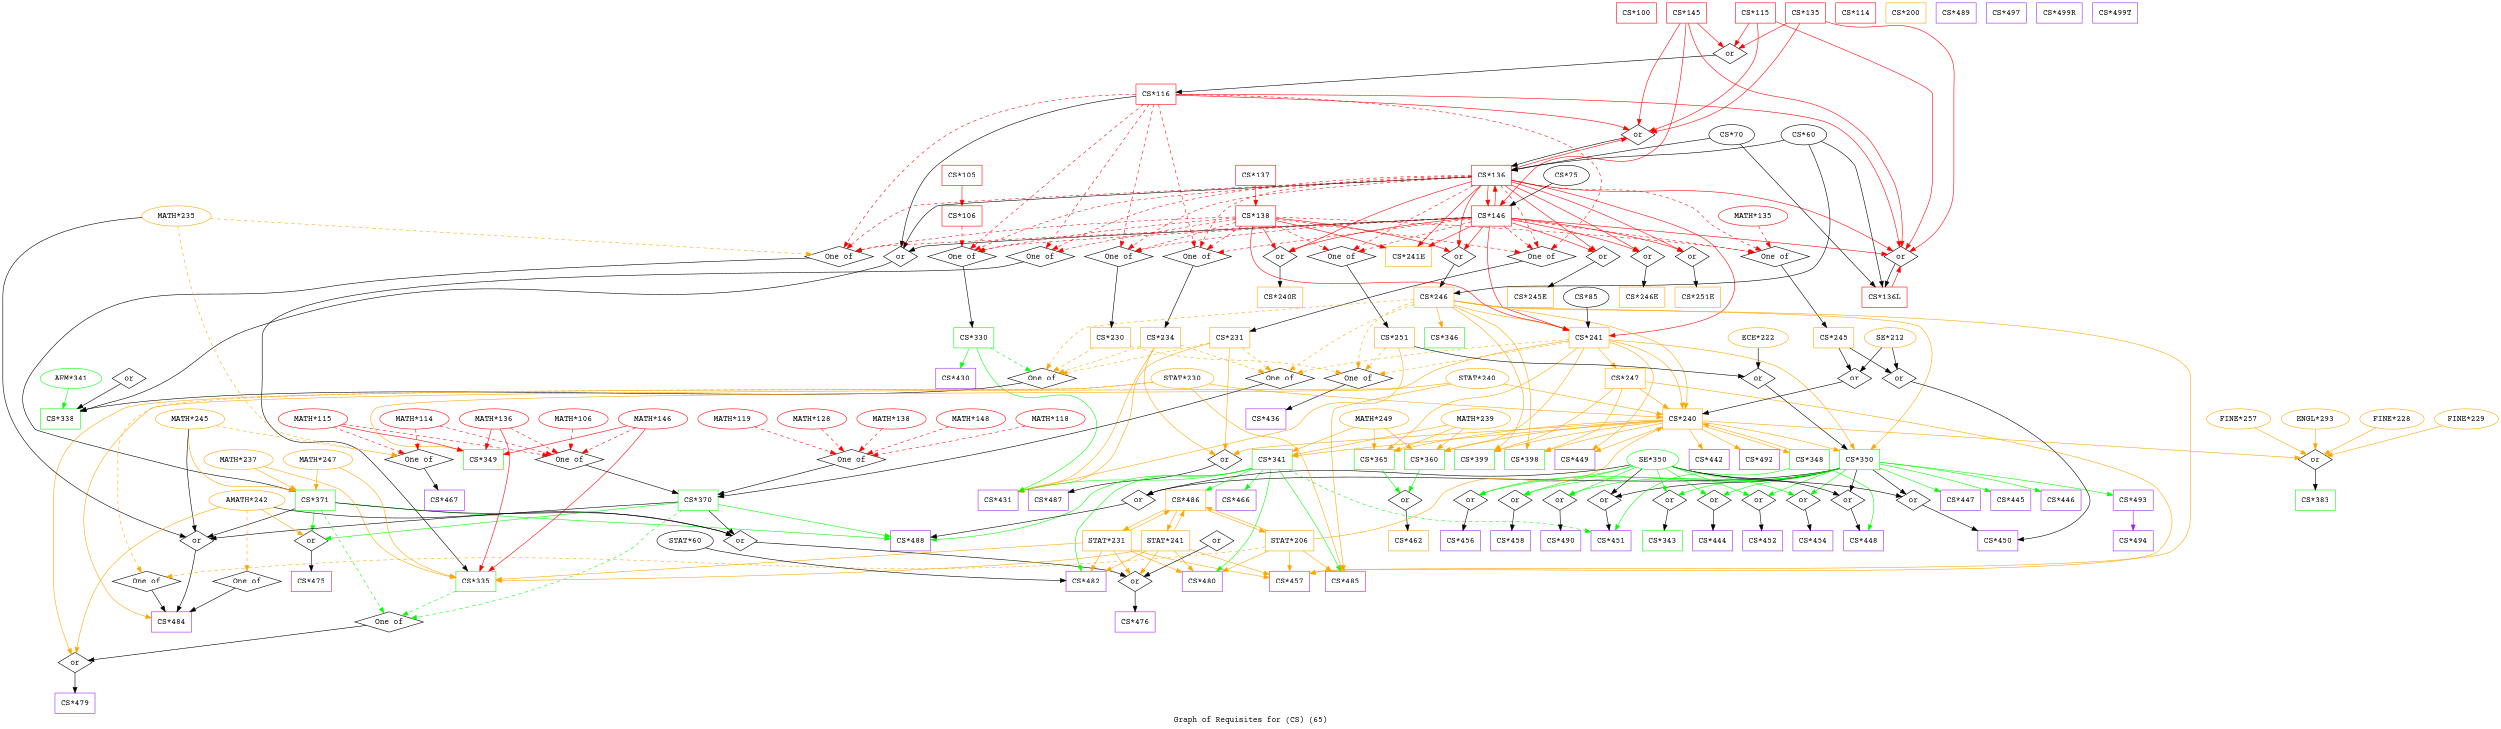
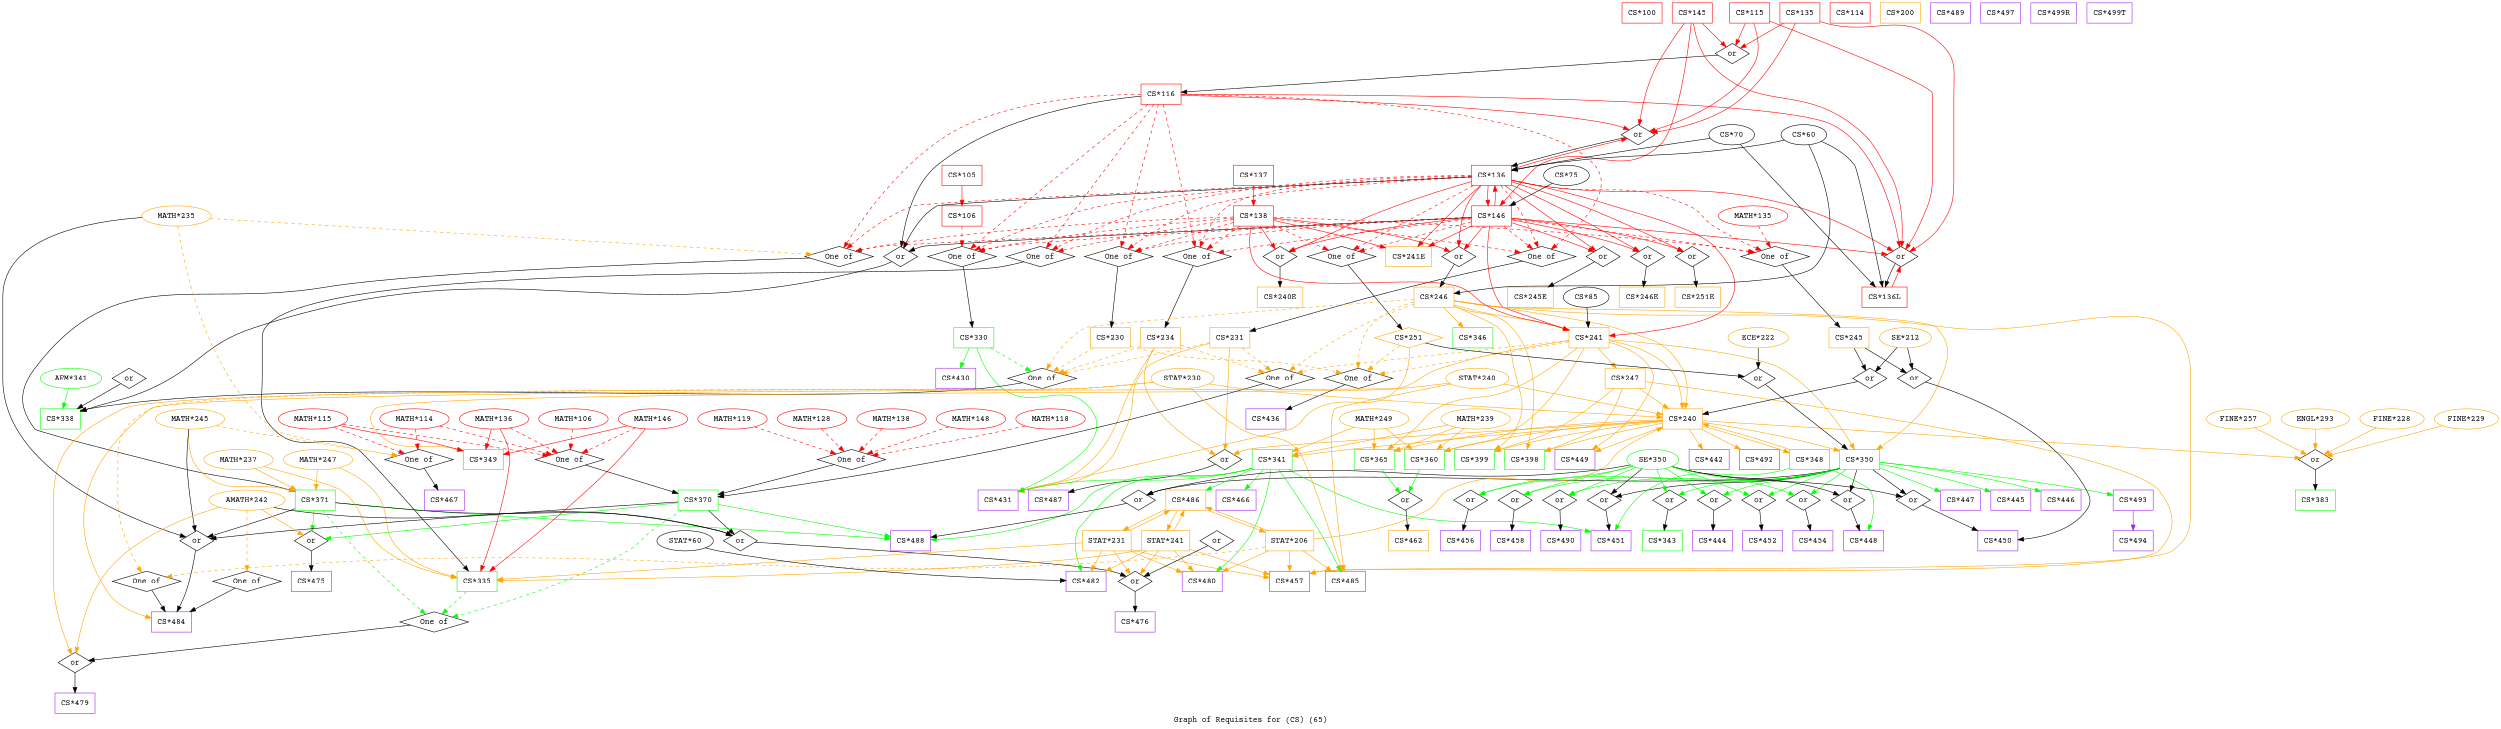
(1394, 338) -> (1409, 338)
(1433, 520) -> (1433, 520)
